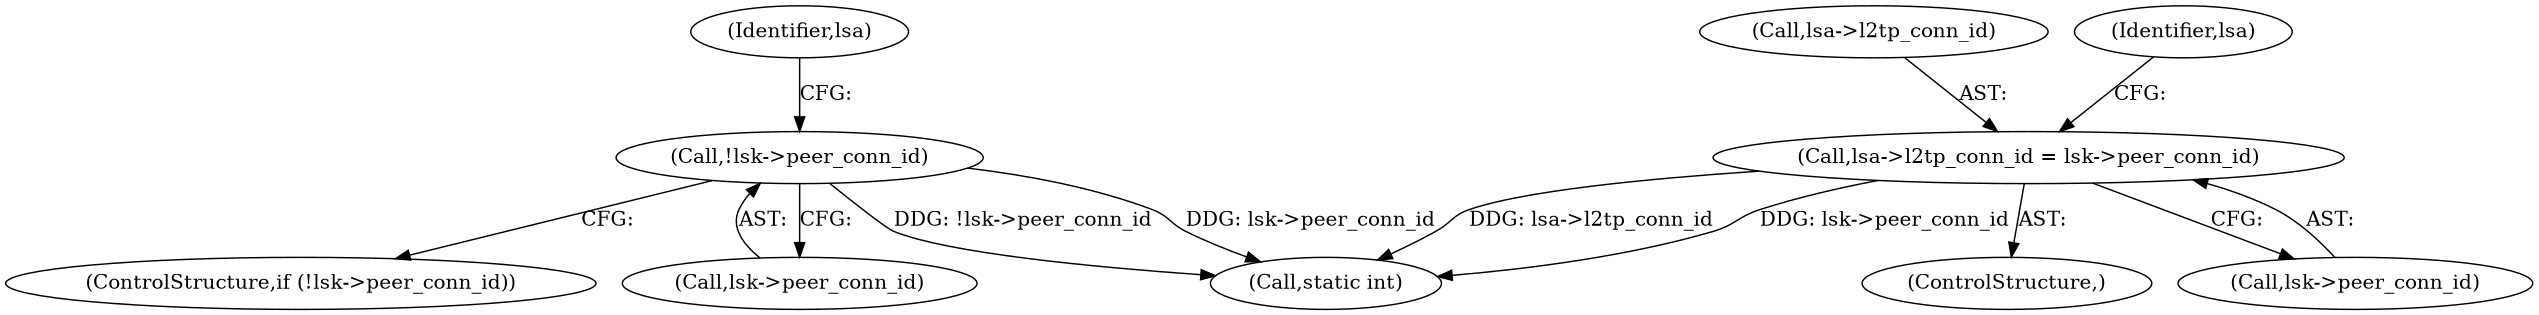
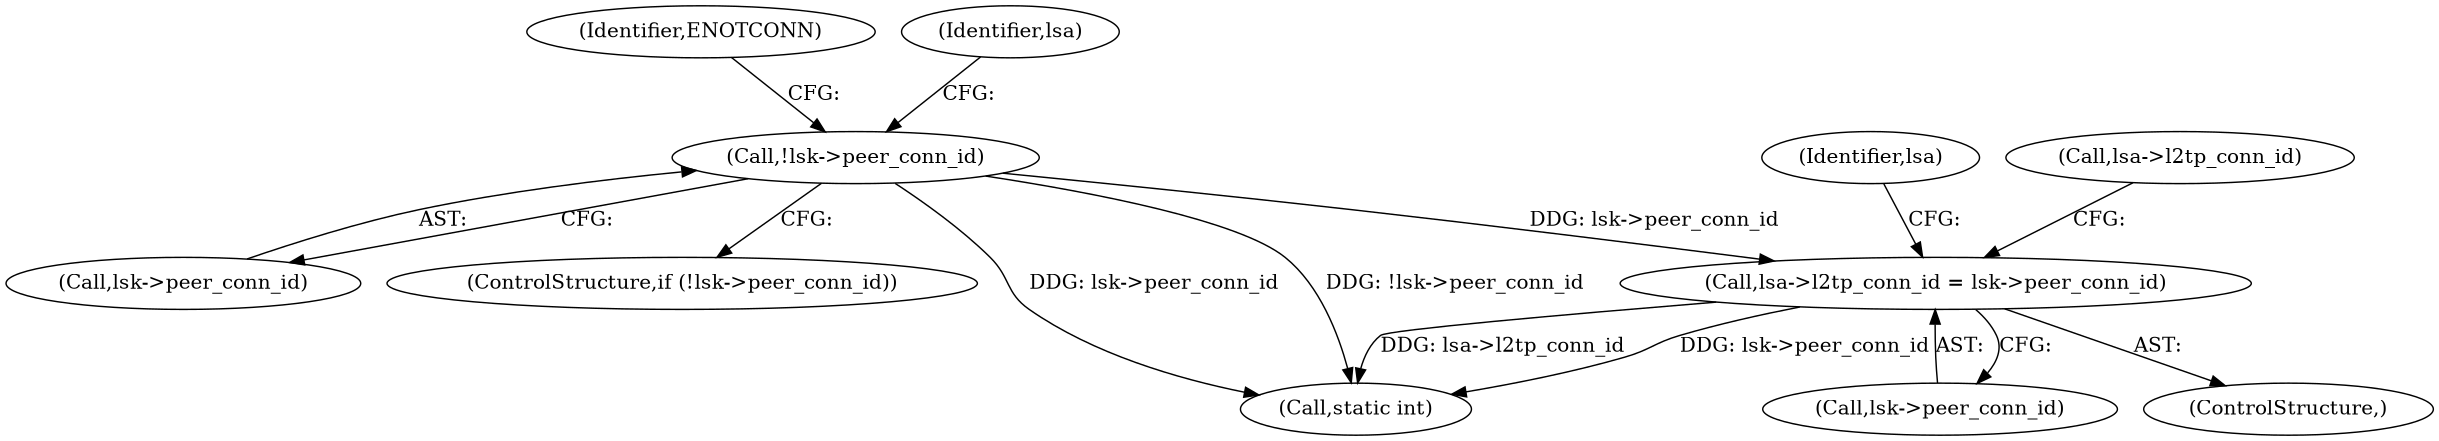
none -> (701, 32)
(1987, 95) -> (2103, 220)
none -> (1381, 213)
